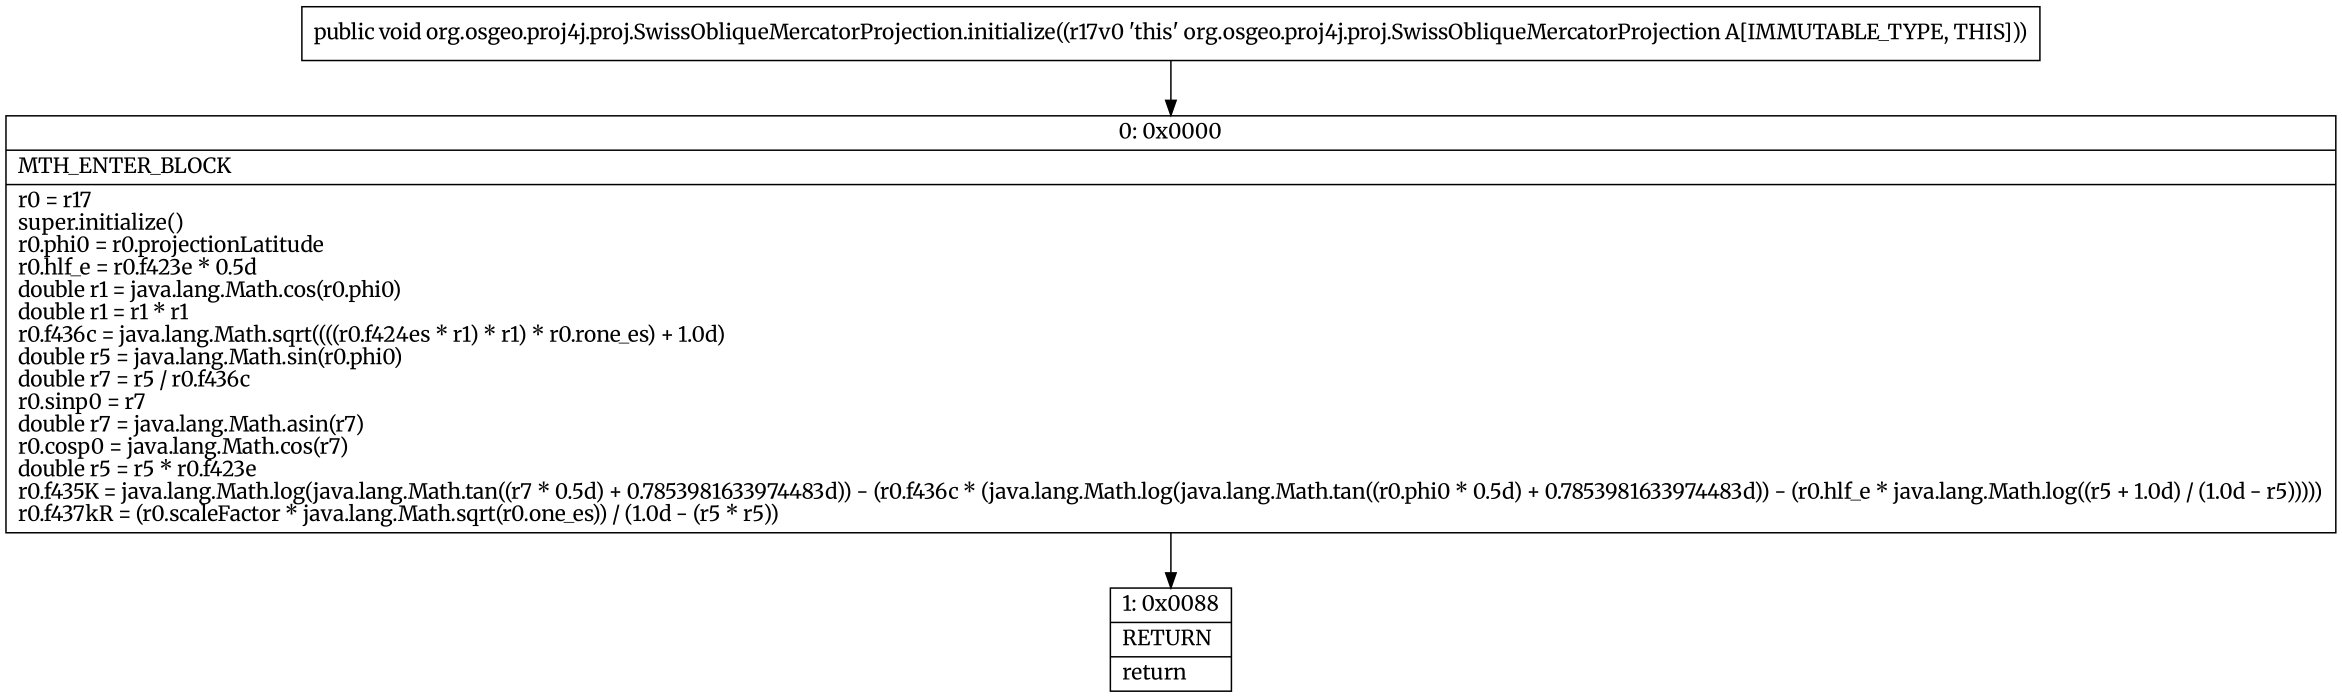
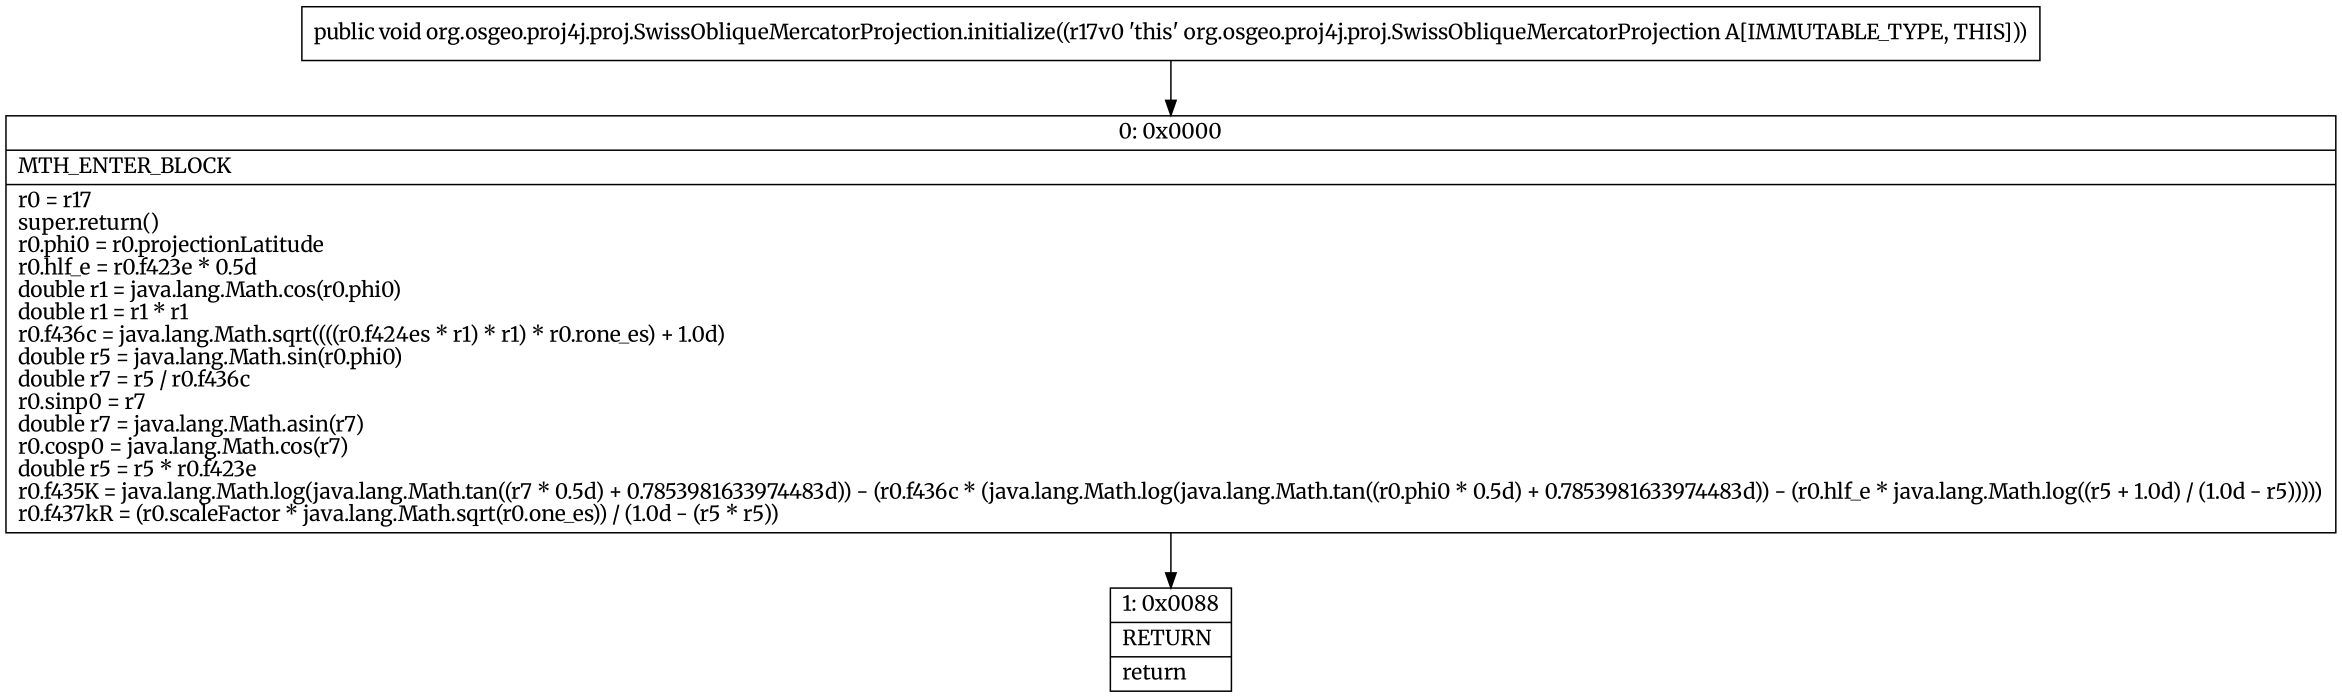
(102, 223) -> (89, 223)
